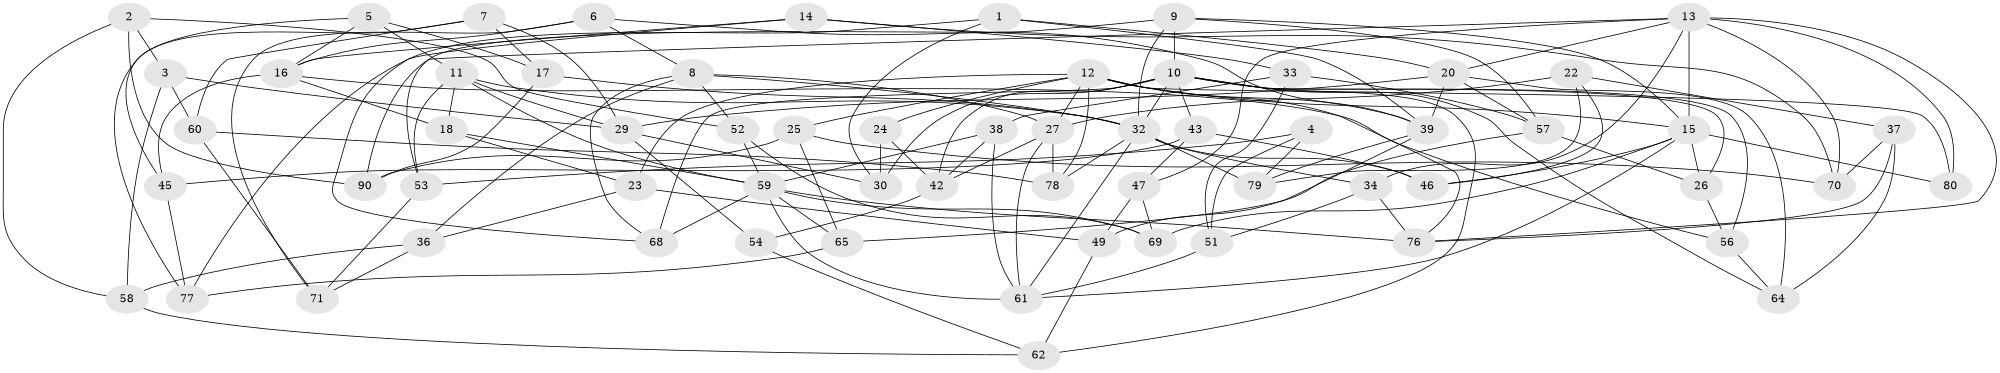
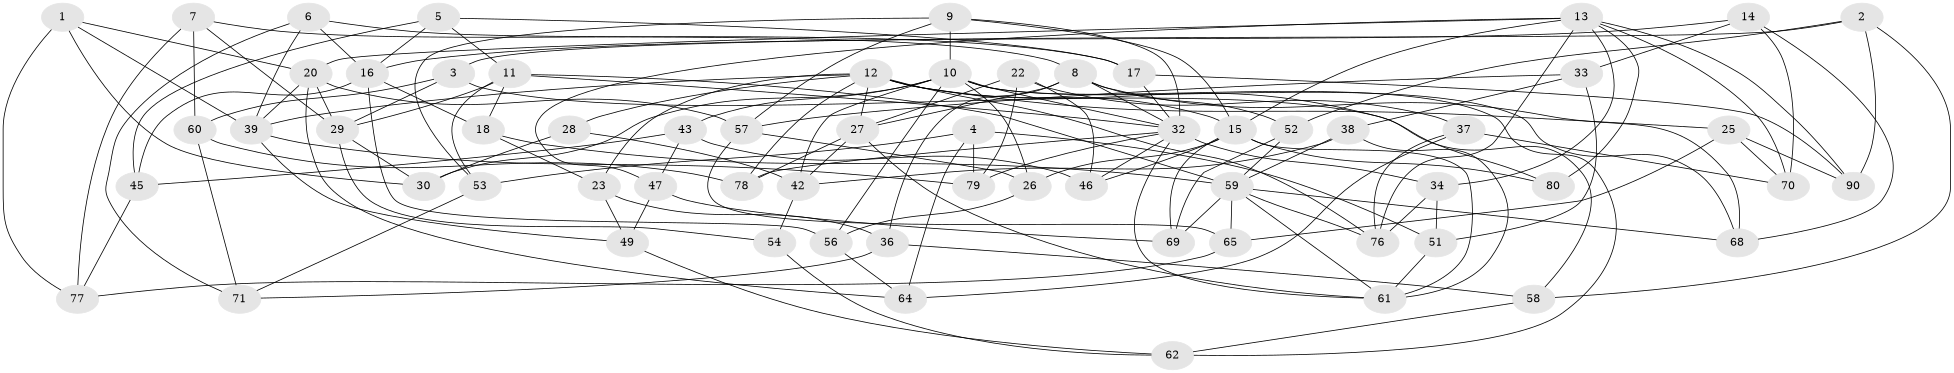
(1498, 127) -> (932, 208)
(881, 130) -> (569, 130)
